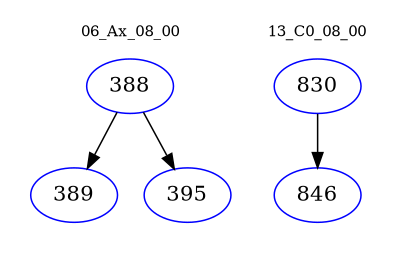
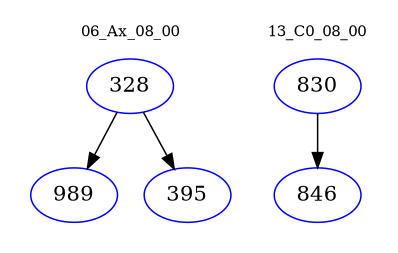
(130, 86) -> (130, 86)
(74, 195) -> (74, 195)
